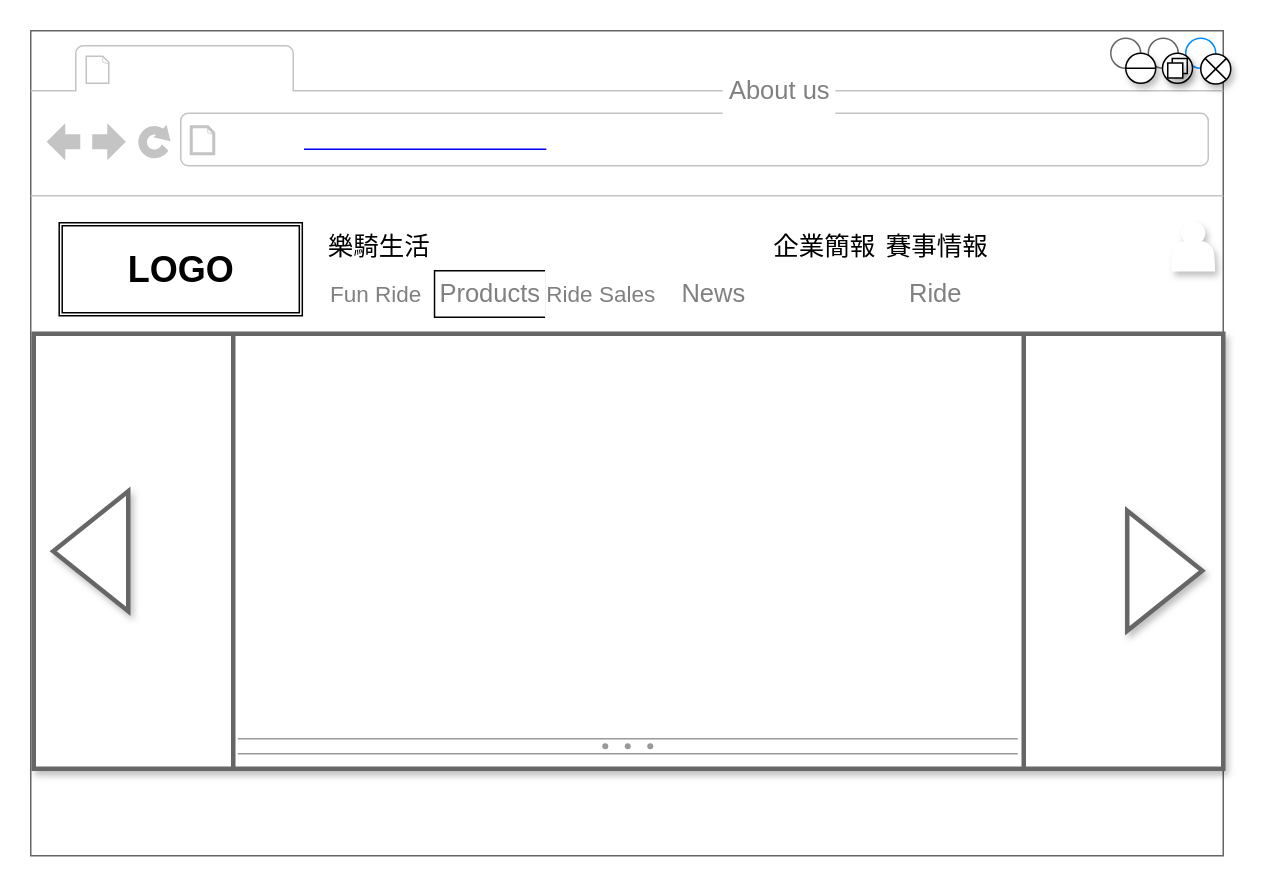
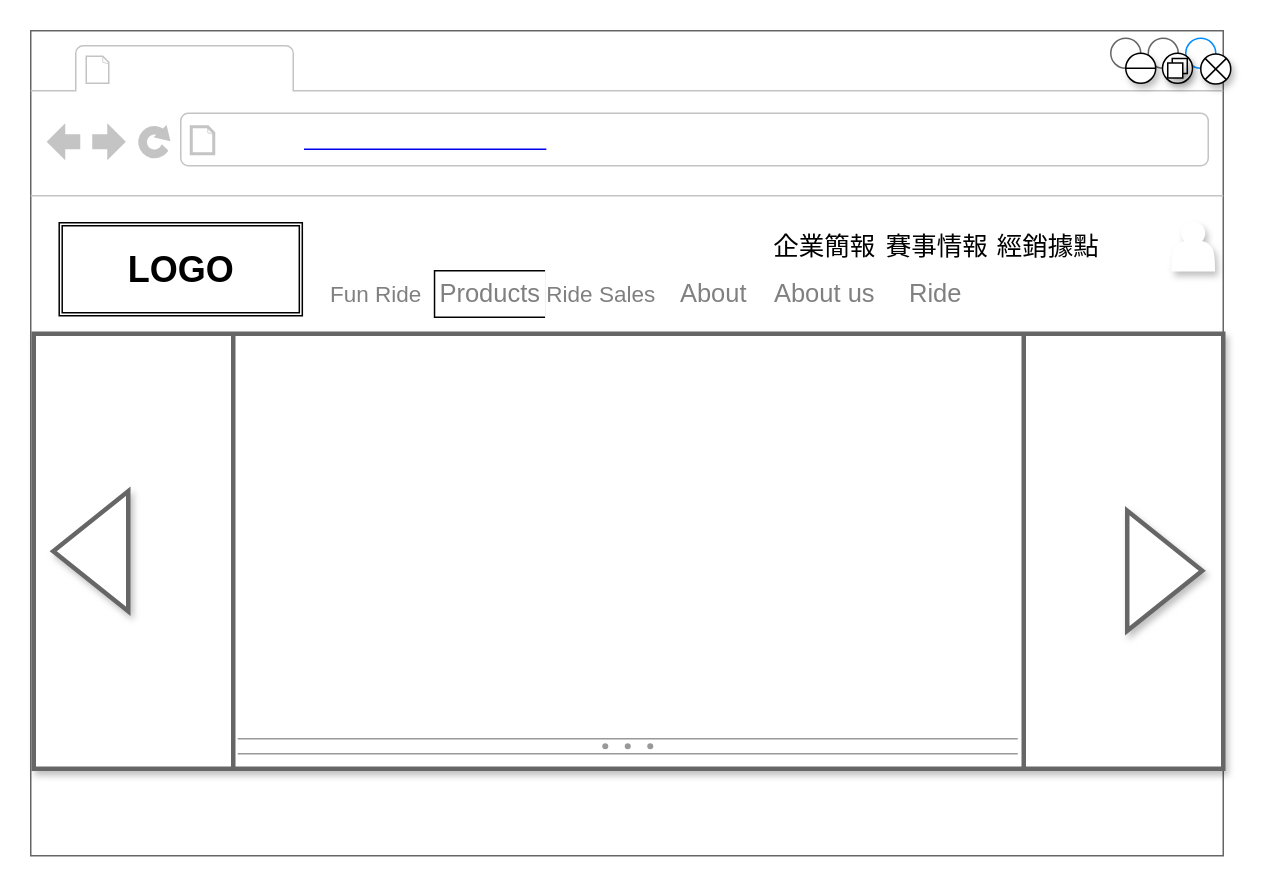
(779, 92) -> (824, 294)
(379, 248) -> none
none -> (1048, 248)
(714, 295) -> (714, 295)
